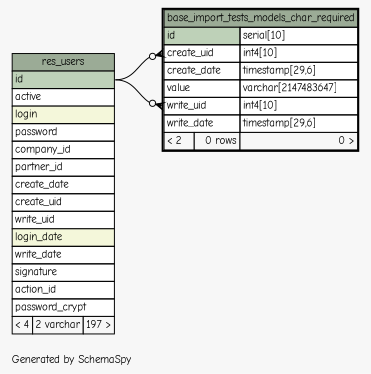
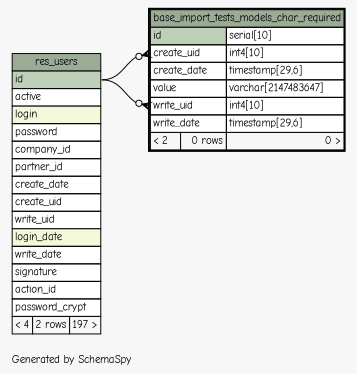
(58, 325) -> (51, 325)
